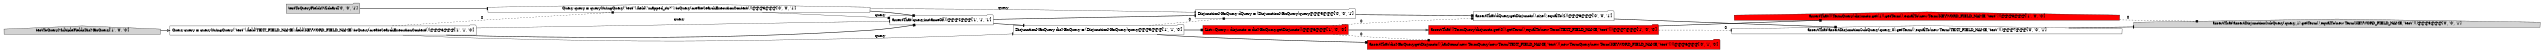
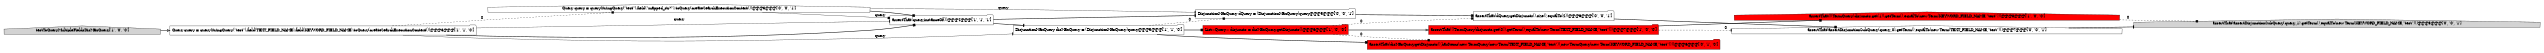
(323, 9) -> none
